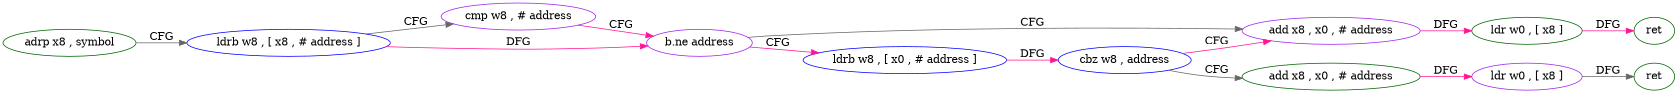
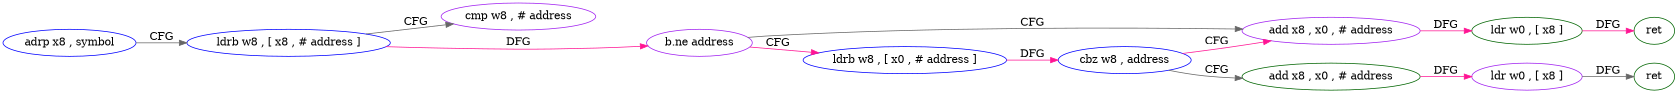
(612, 30) -> none
(70, 43) -> (70, 43)
